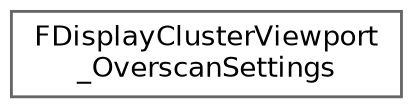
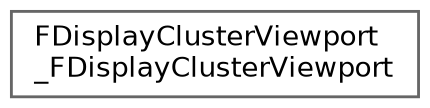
(206, 54) -> (215, 54)
